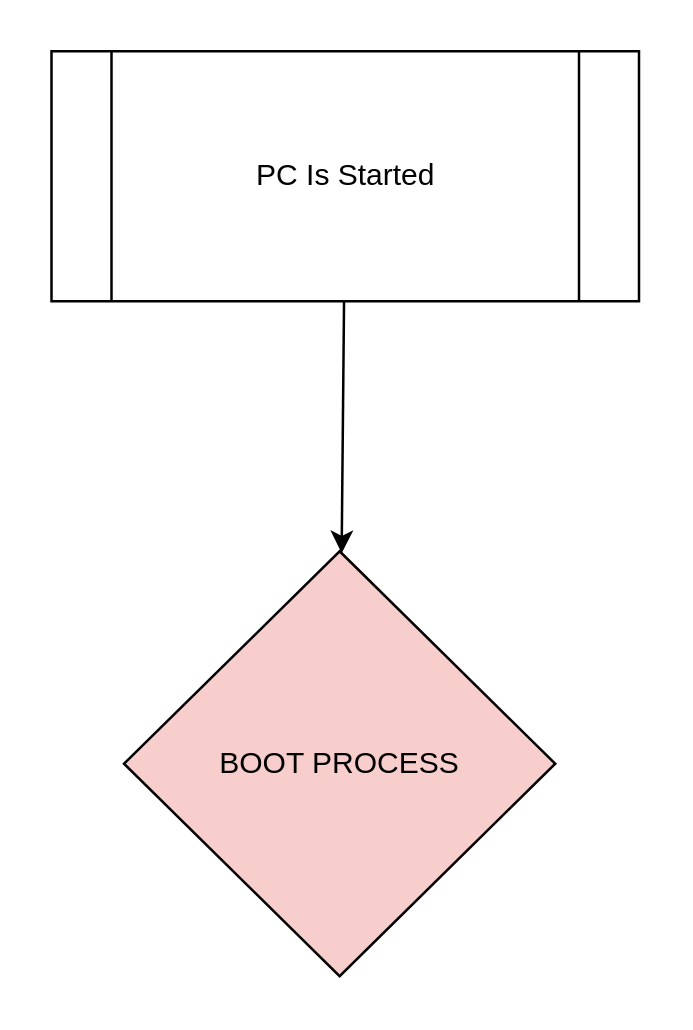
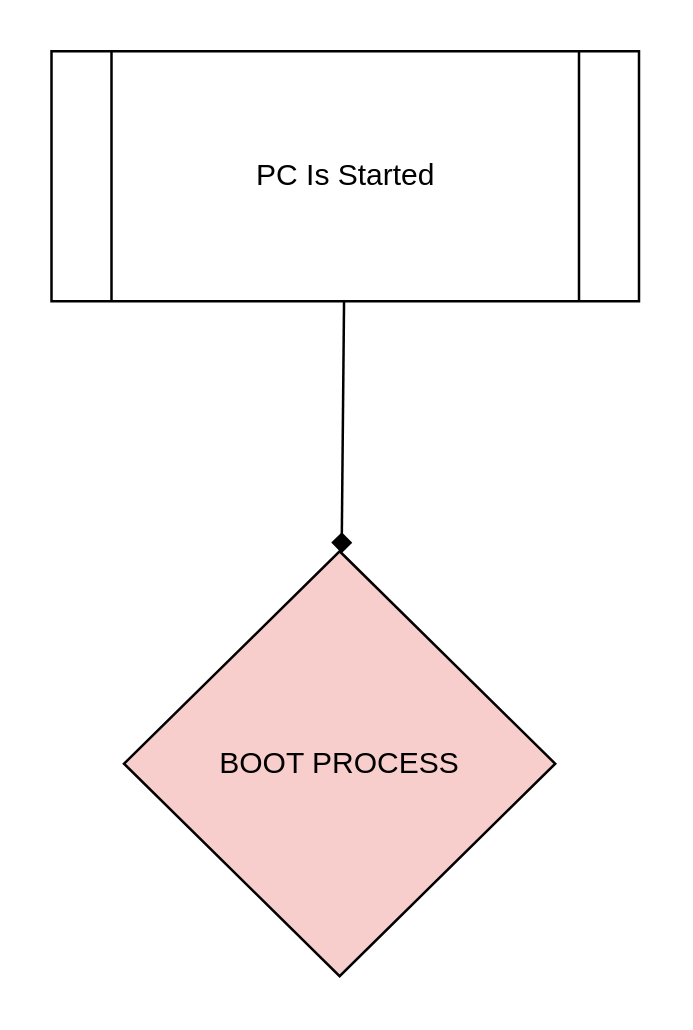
(342, 534) -> (342, 533)
